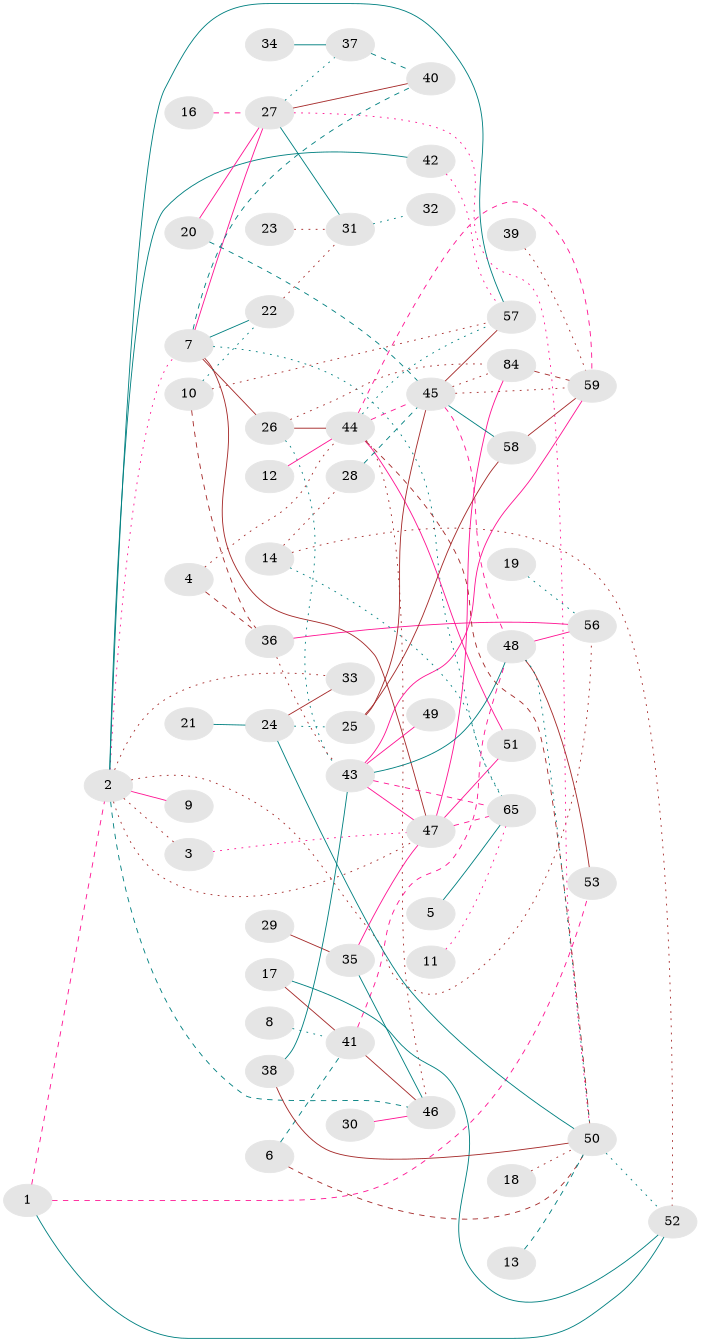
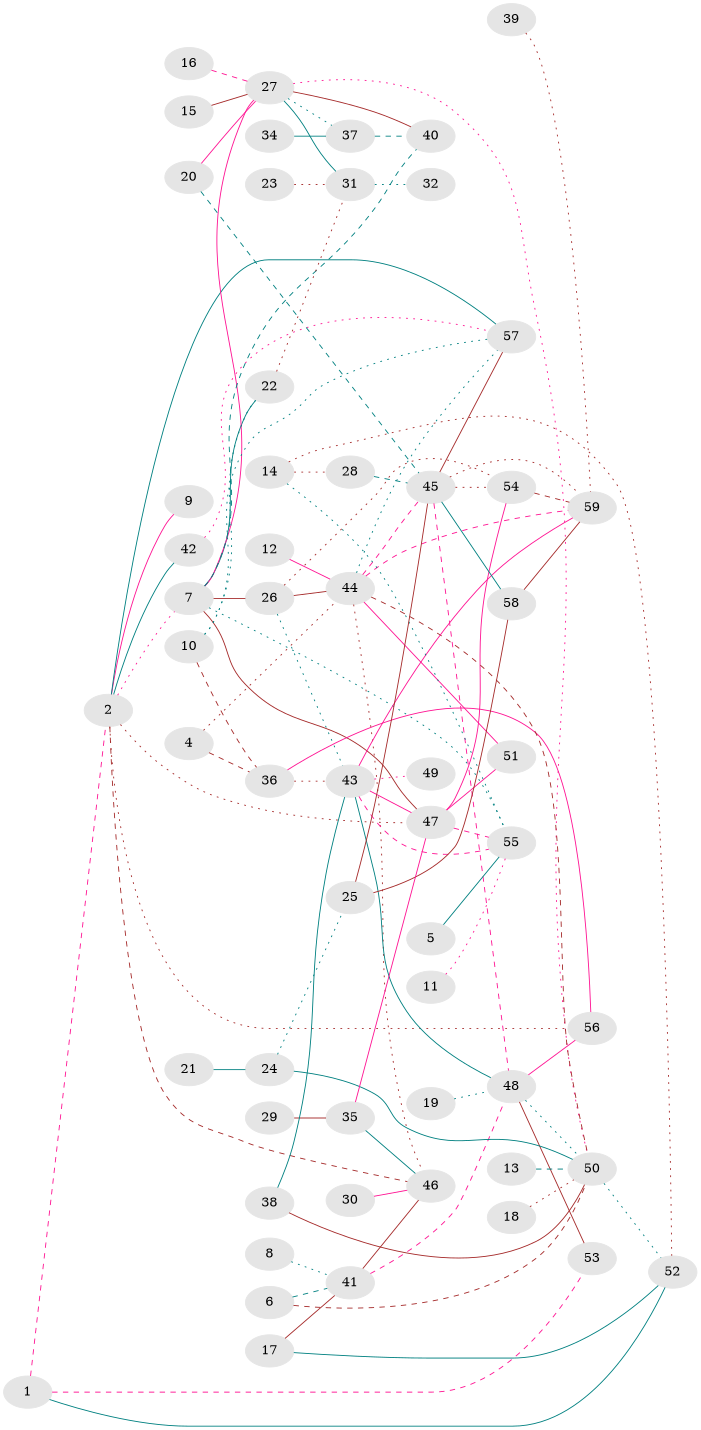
none -> (189, 112)
(350, 356) -> (275, 423)
(512, 366) -> (512, 487)
(552, 595) -> (471, 1095)
(350, 679) -> none
(391, 745) -> (386, 778)
(512, 811) -> (512, 843)
(189, 855) -> none
(187, 1035) -> (145, 1043)
